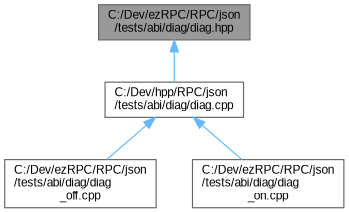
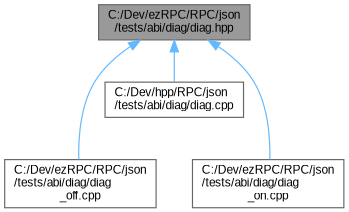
(127, 142) -> (88, 95)
(222, 142) -> (260, 95)
